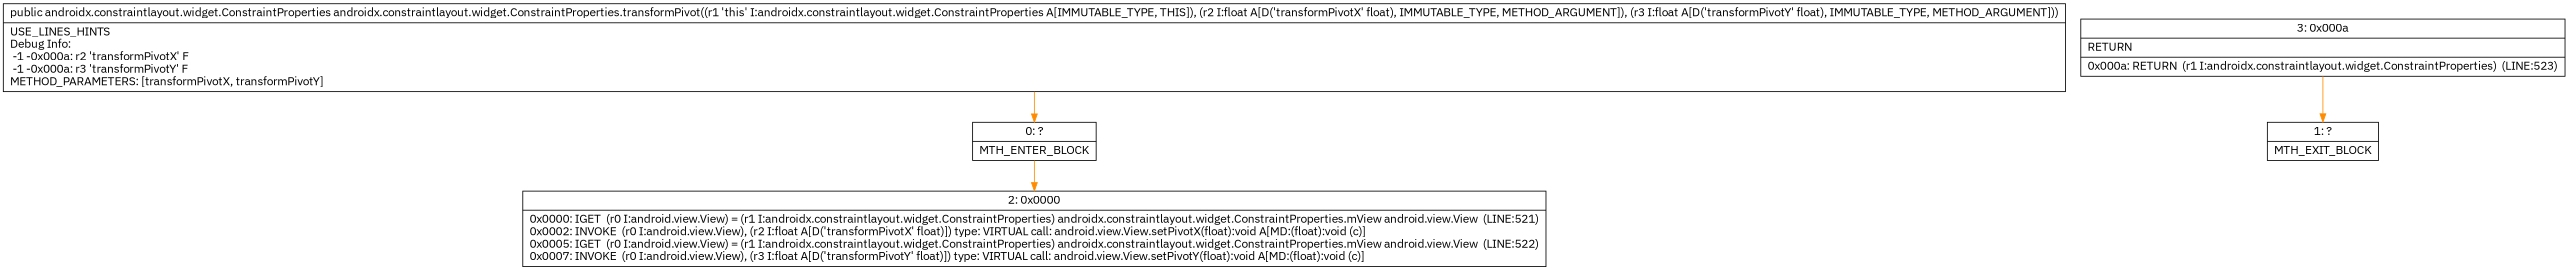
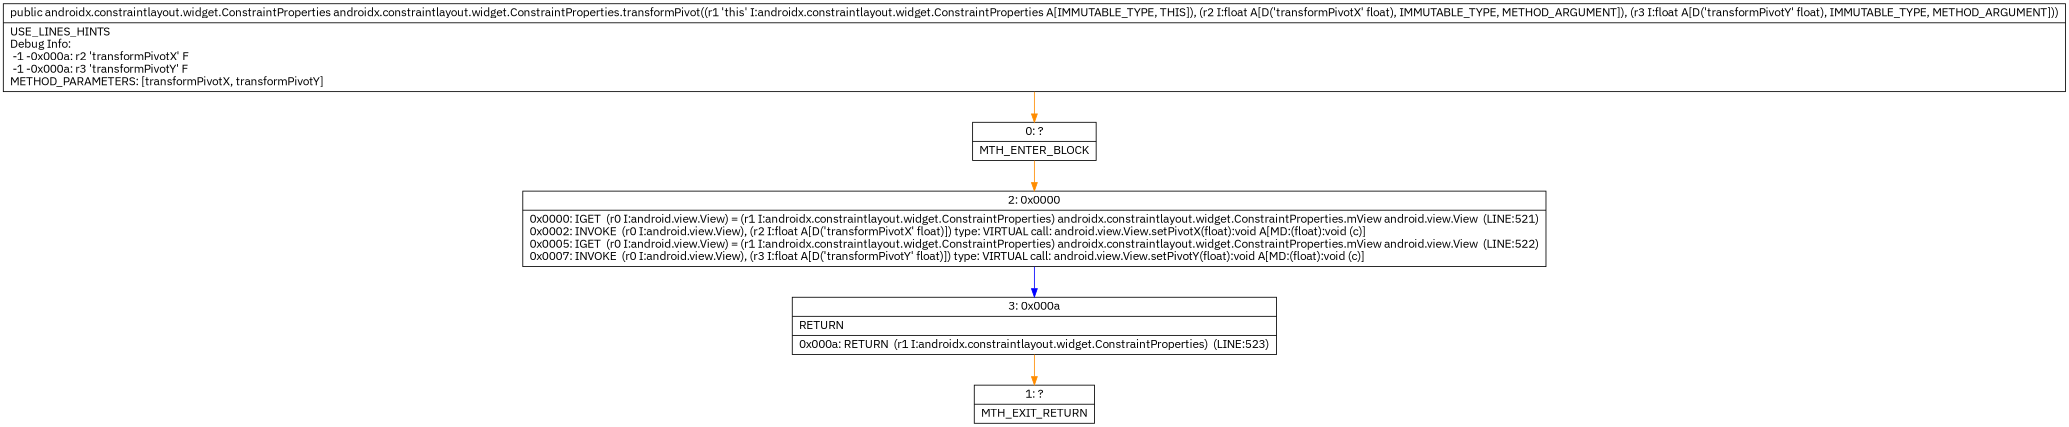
(2323, 150) -> (1034, 413)
none -> (1034, 278)
